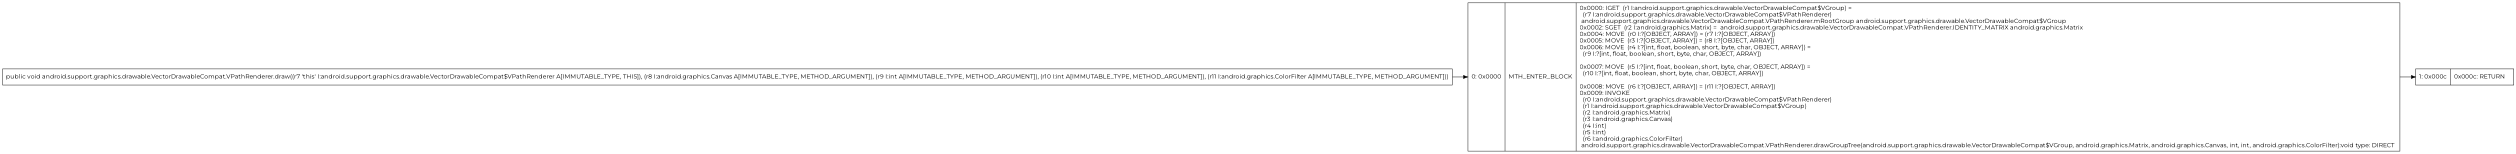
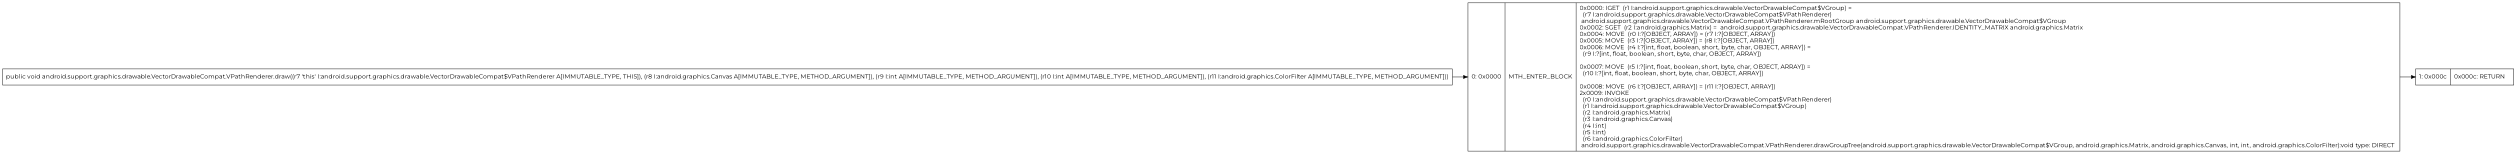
(1606, 93) -> (1606, 93)
